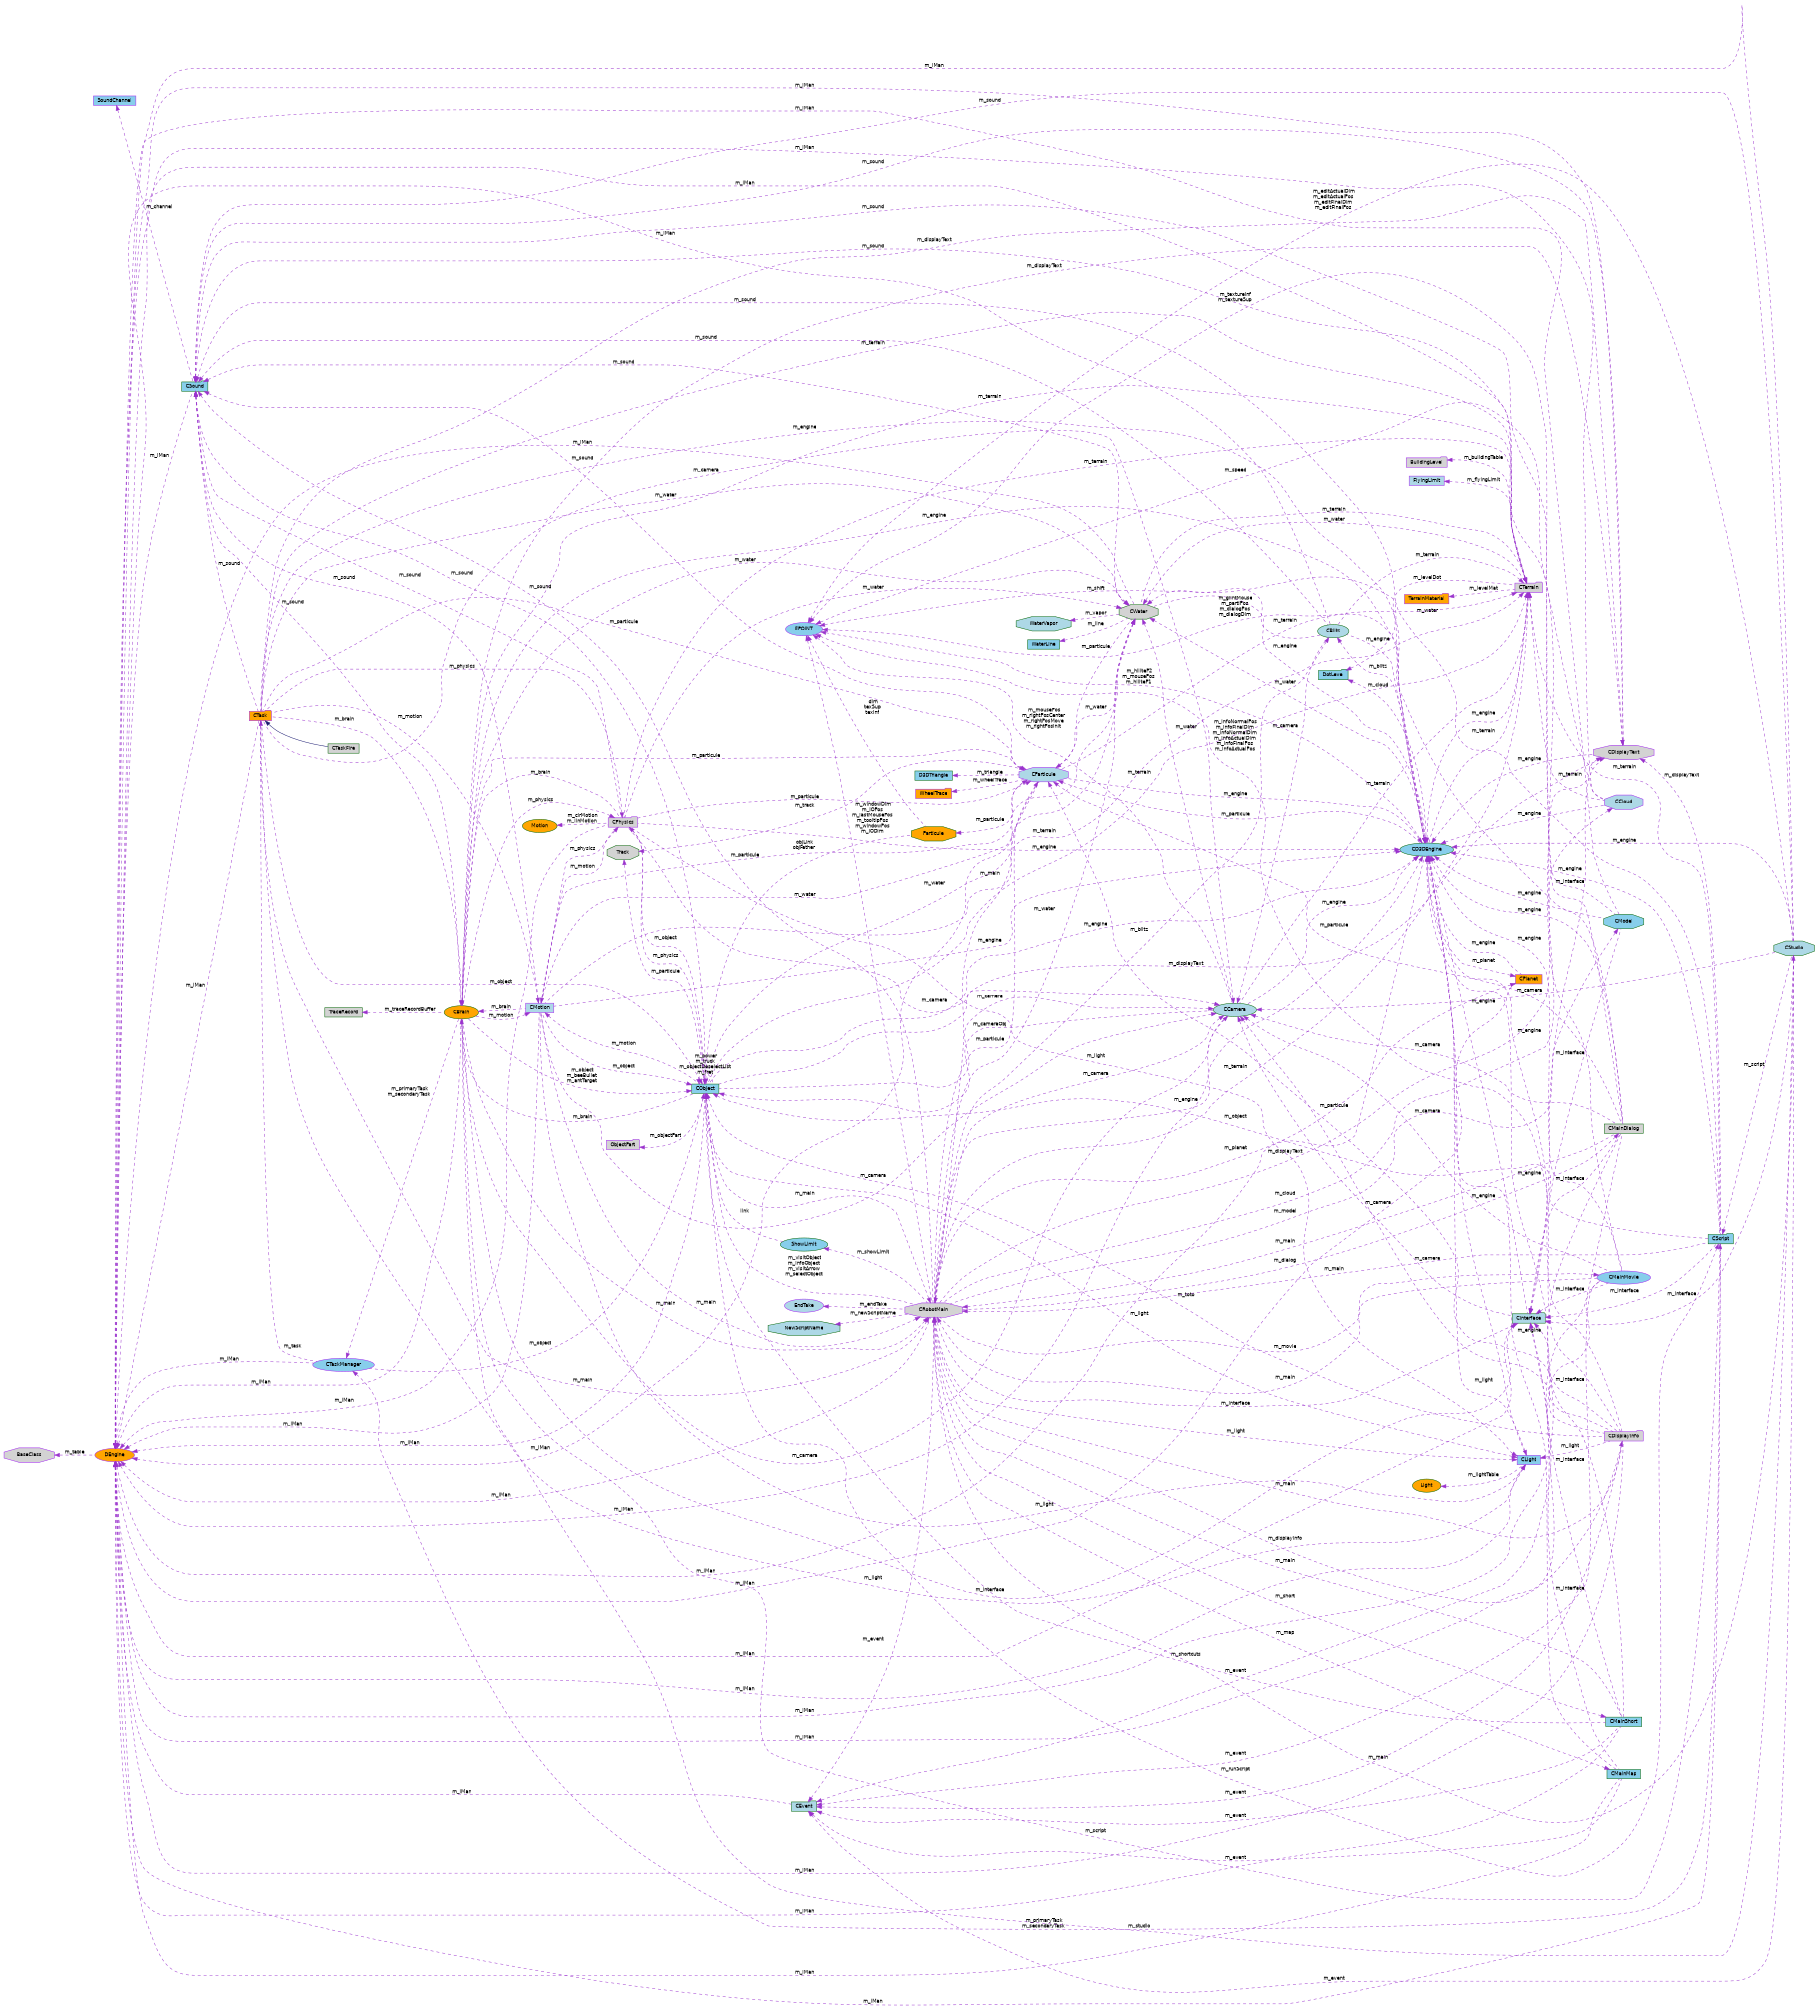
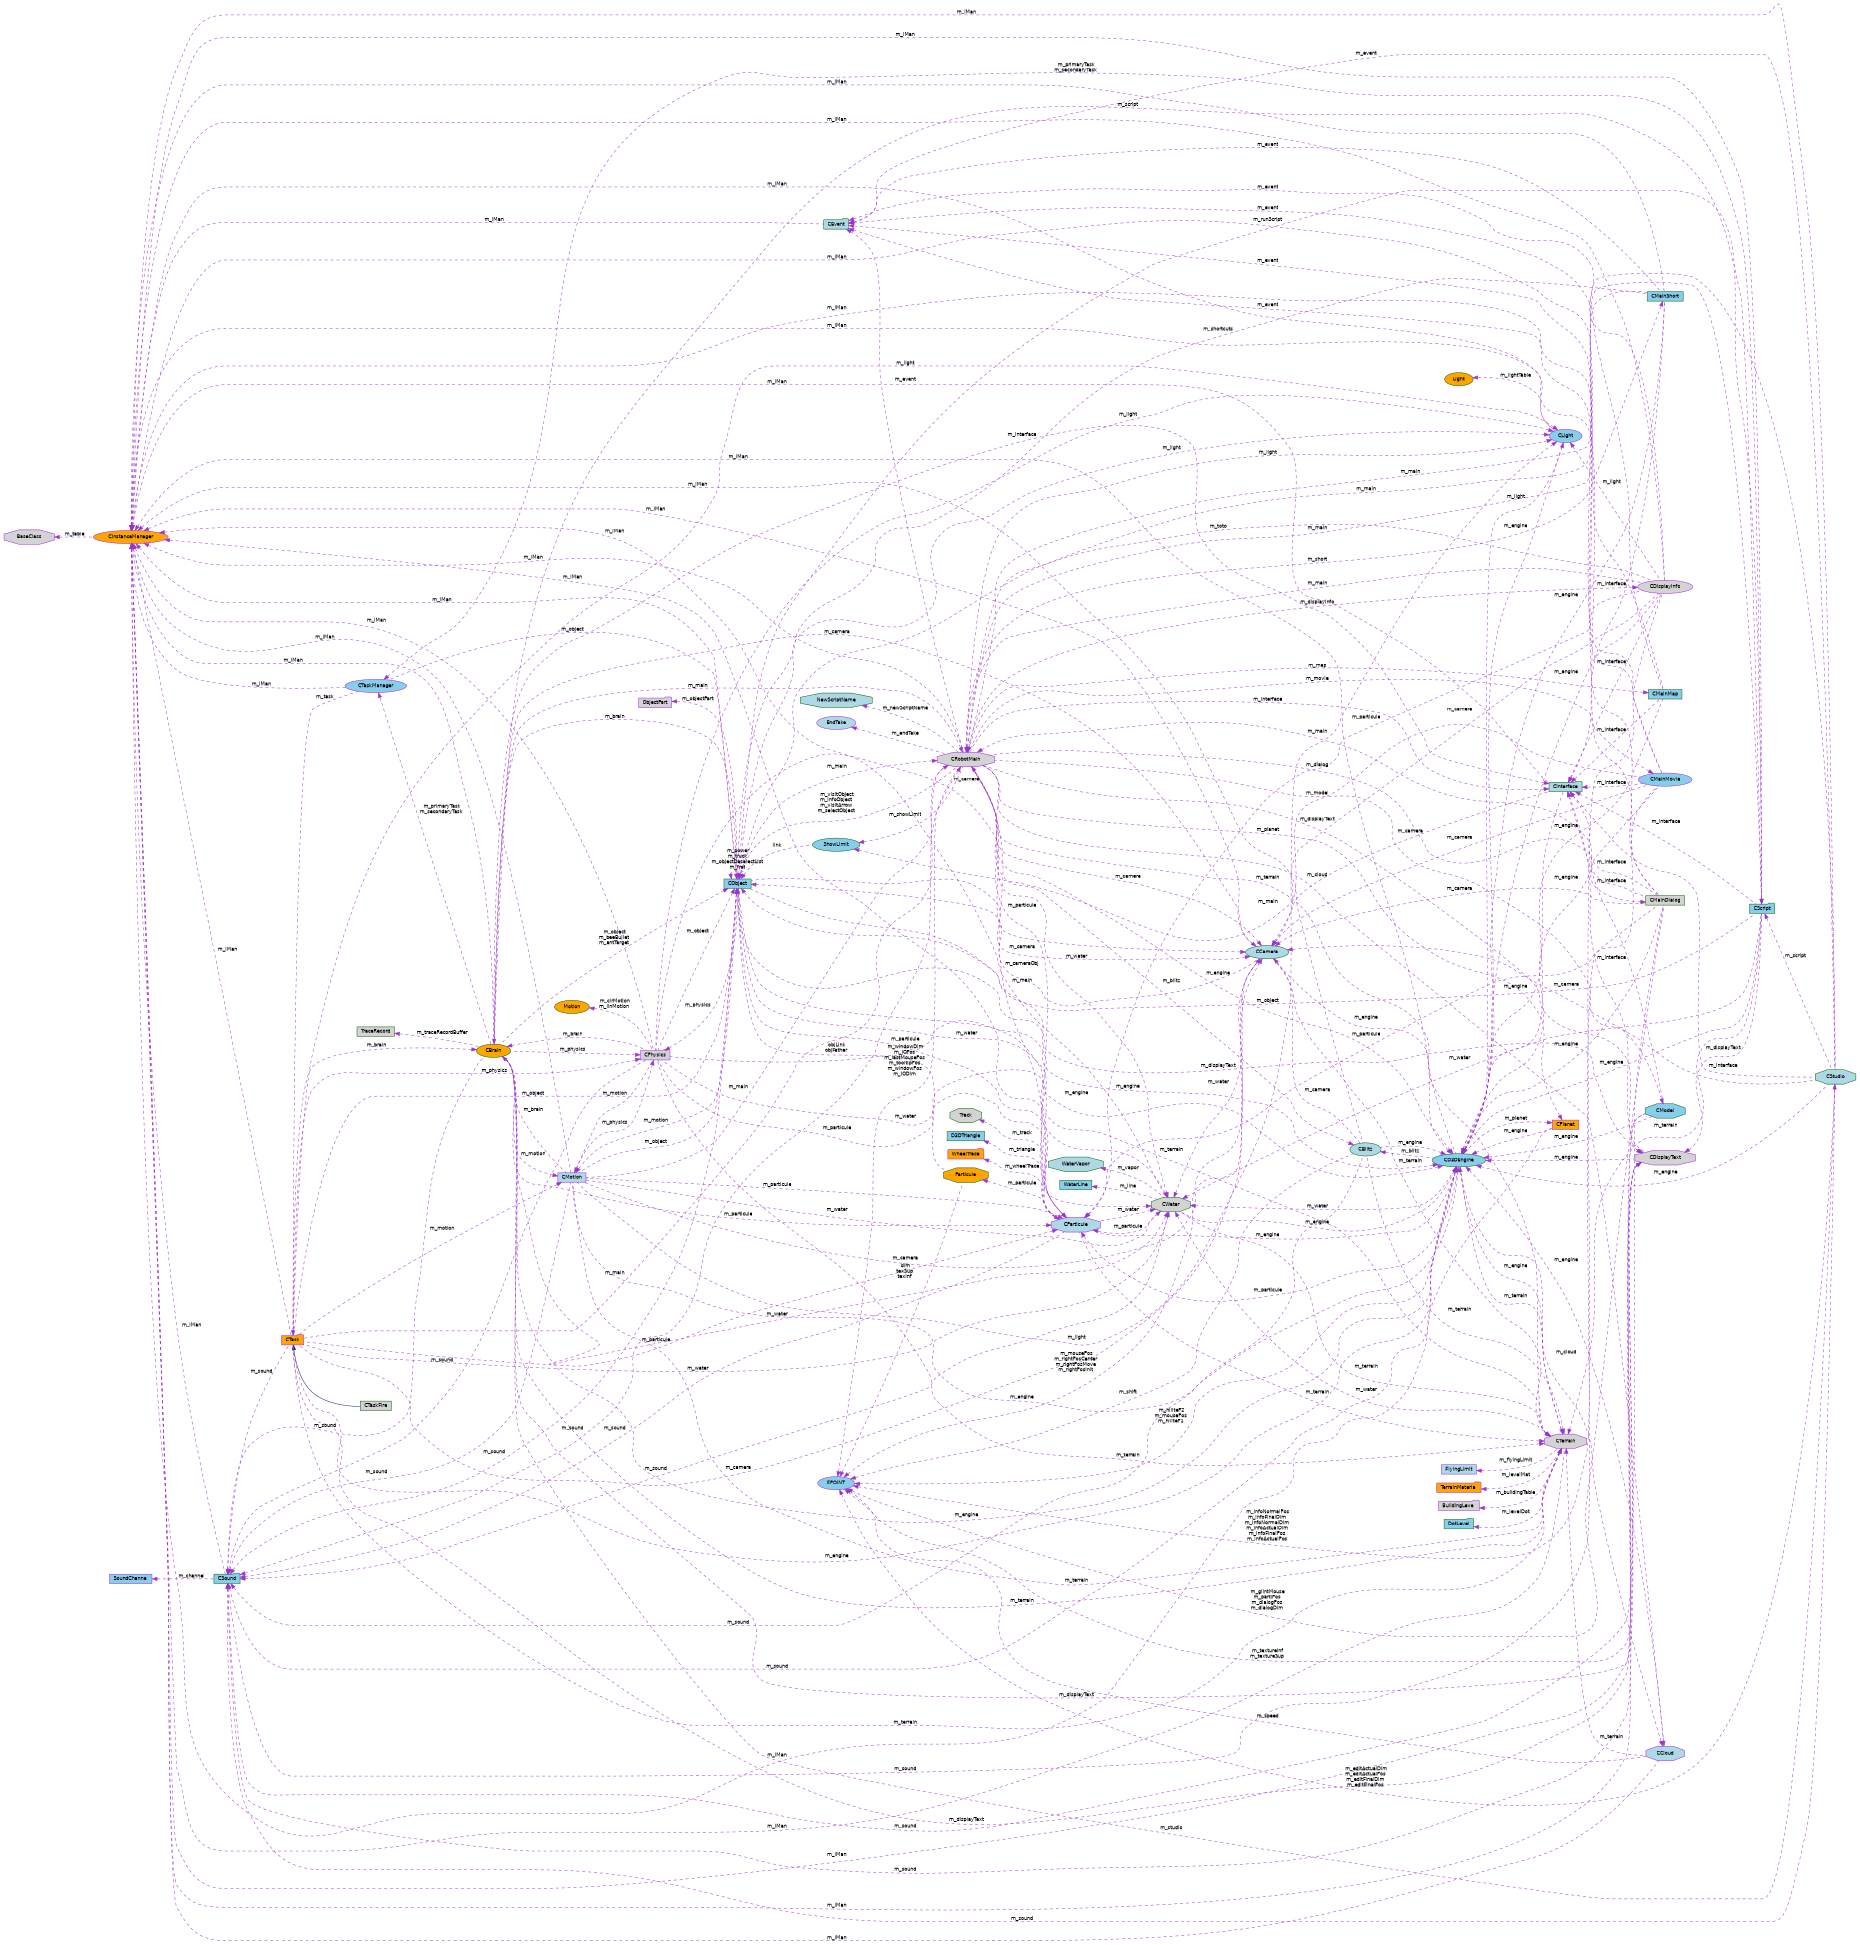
(1529, 588) -> (1566, 1441)
(1416, 764) -> (1582, 1418)
(659, 980) -> (894, 1045)
(1281, 1388) -> (1278, 913)
(1624, 1436) -> (1665, 587)
(115, 1455) -> (131, 537)
(1529, 1460) -> (1566, 436)
